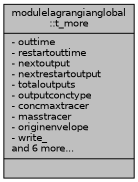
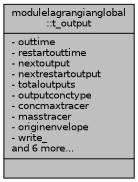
(69, 24) -> (69, 24)
